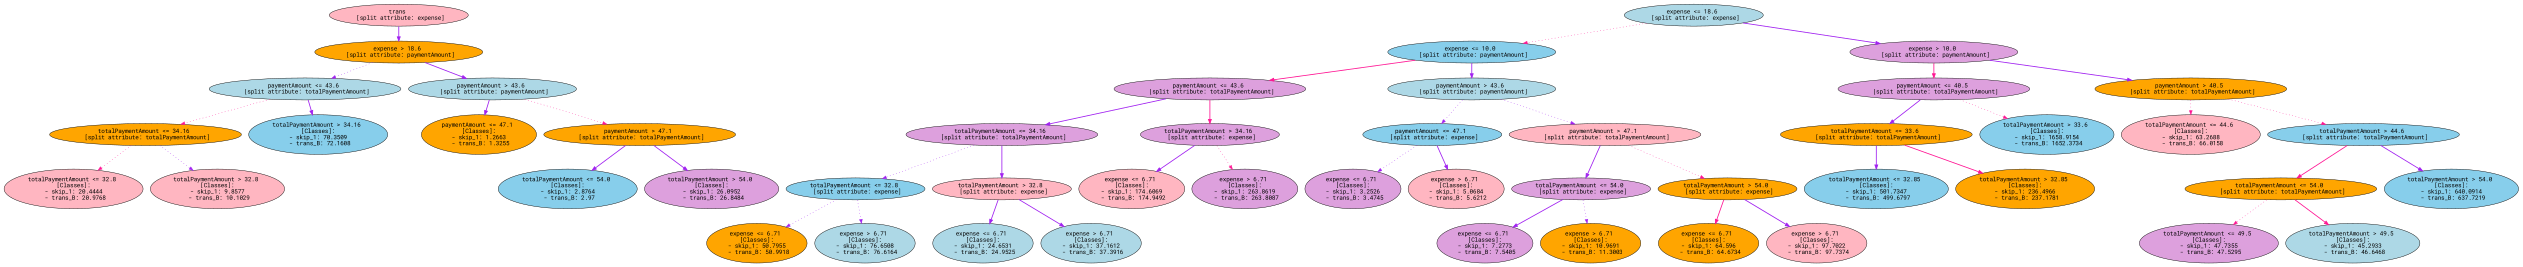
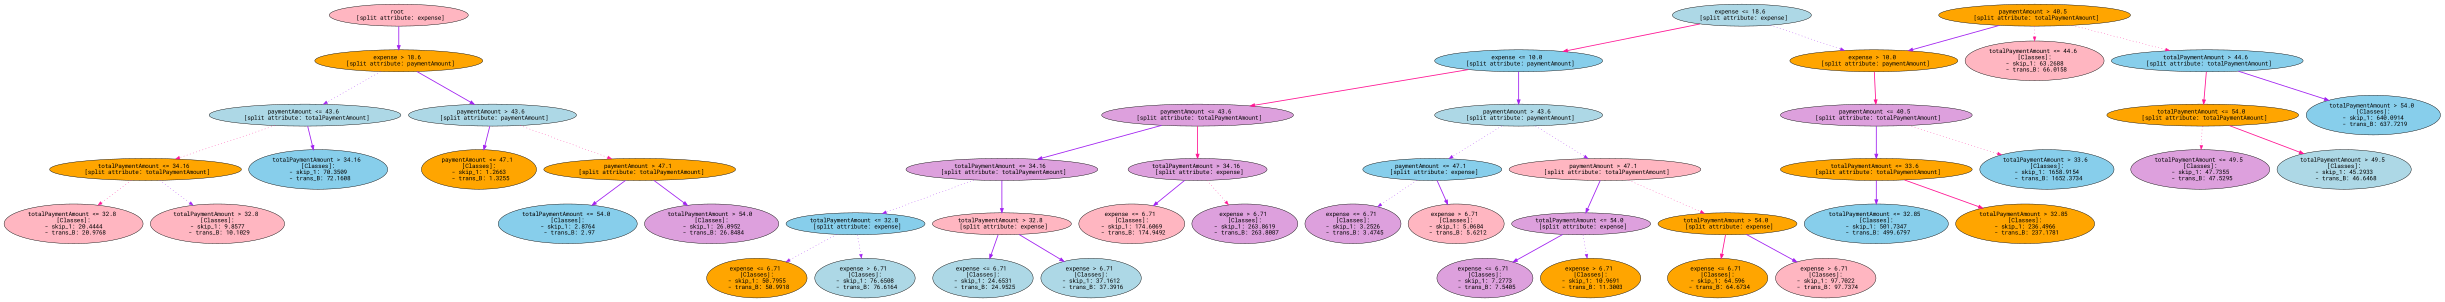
(399, 15) -> (399, 15)
(1587, 33) -> (1634, 37)
(1809, 33) -> (1806, 37)
(1934, 52) -> (1874, 61)
(2059, 70) -> (1956, 38)
